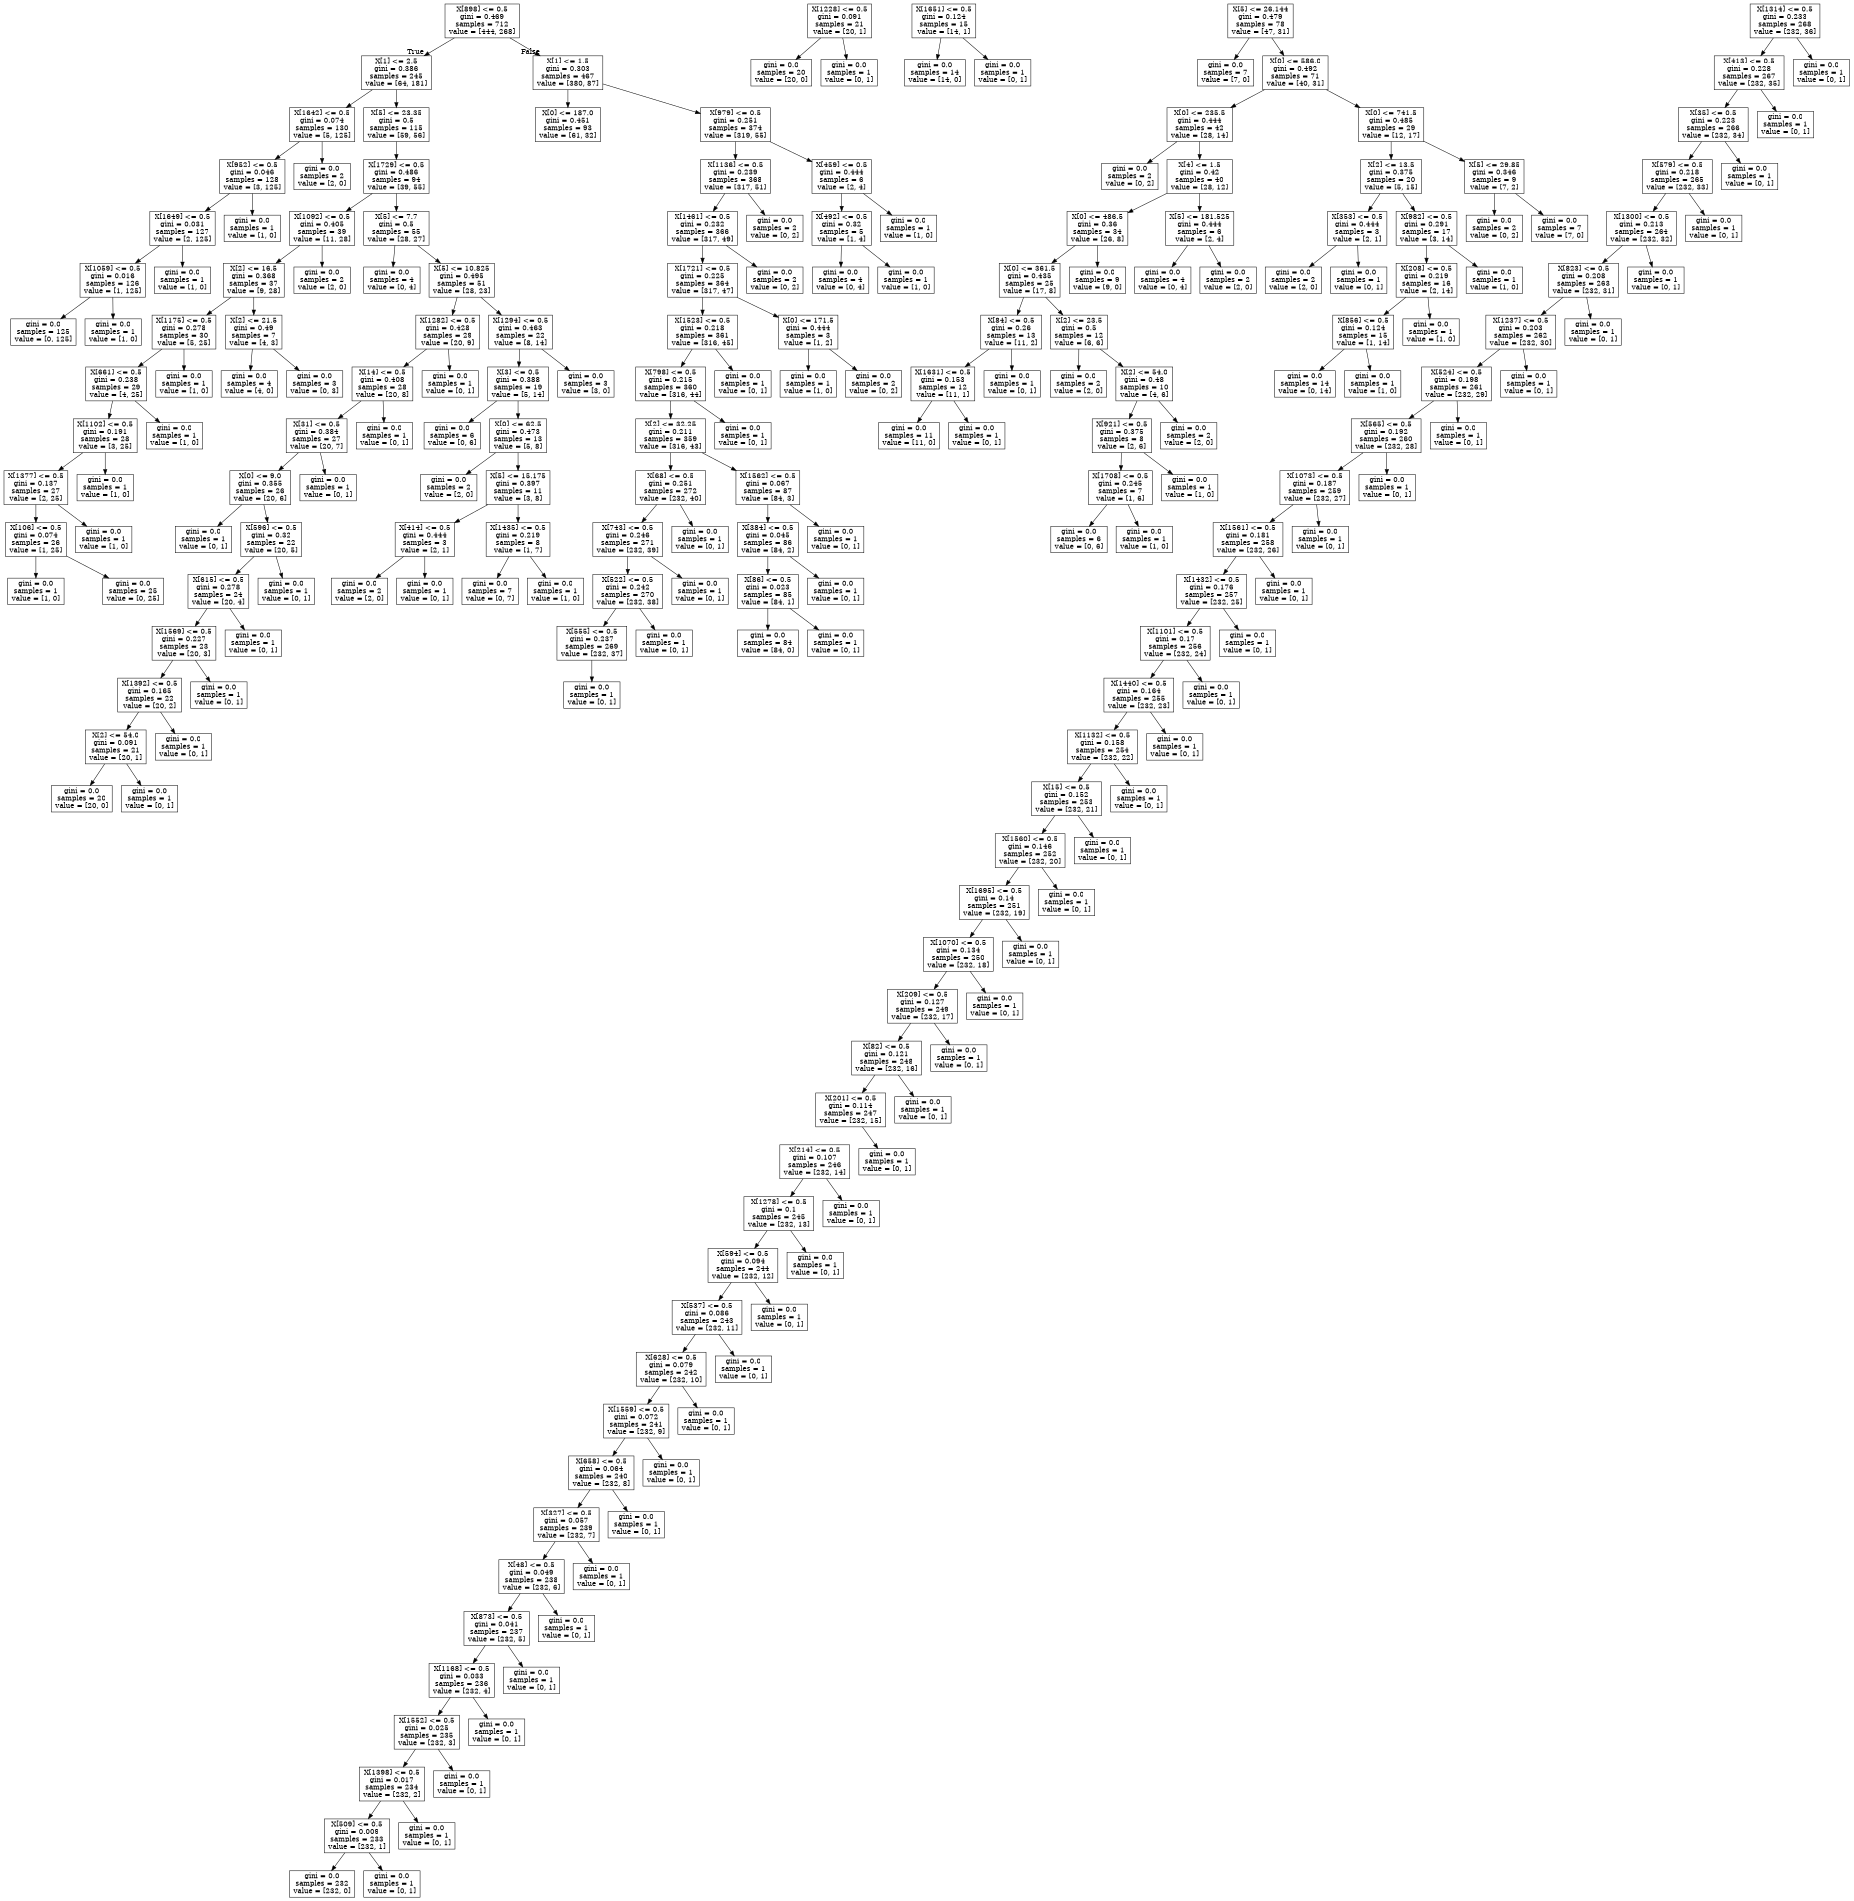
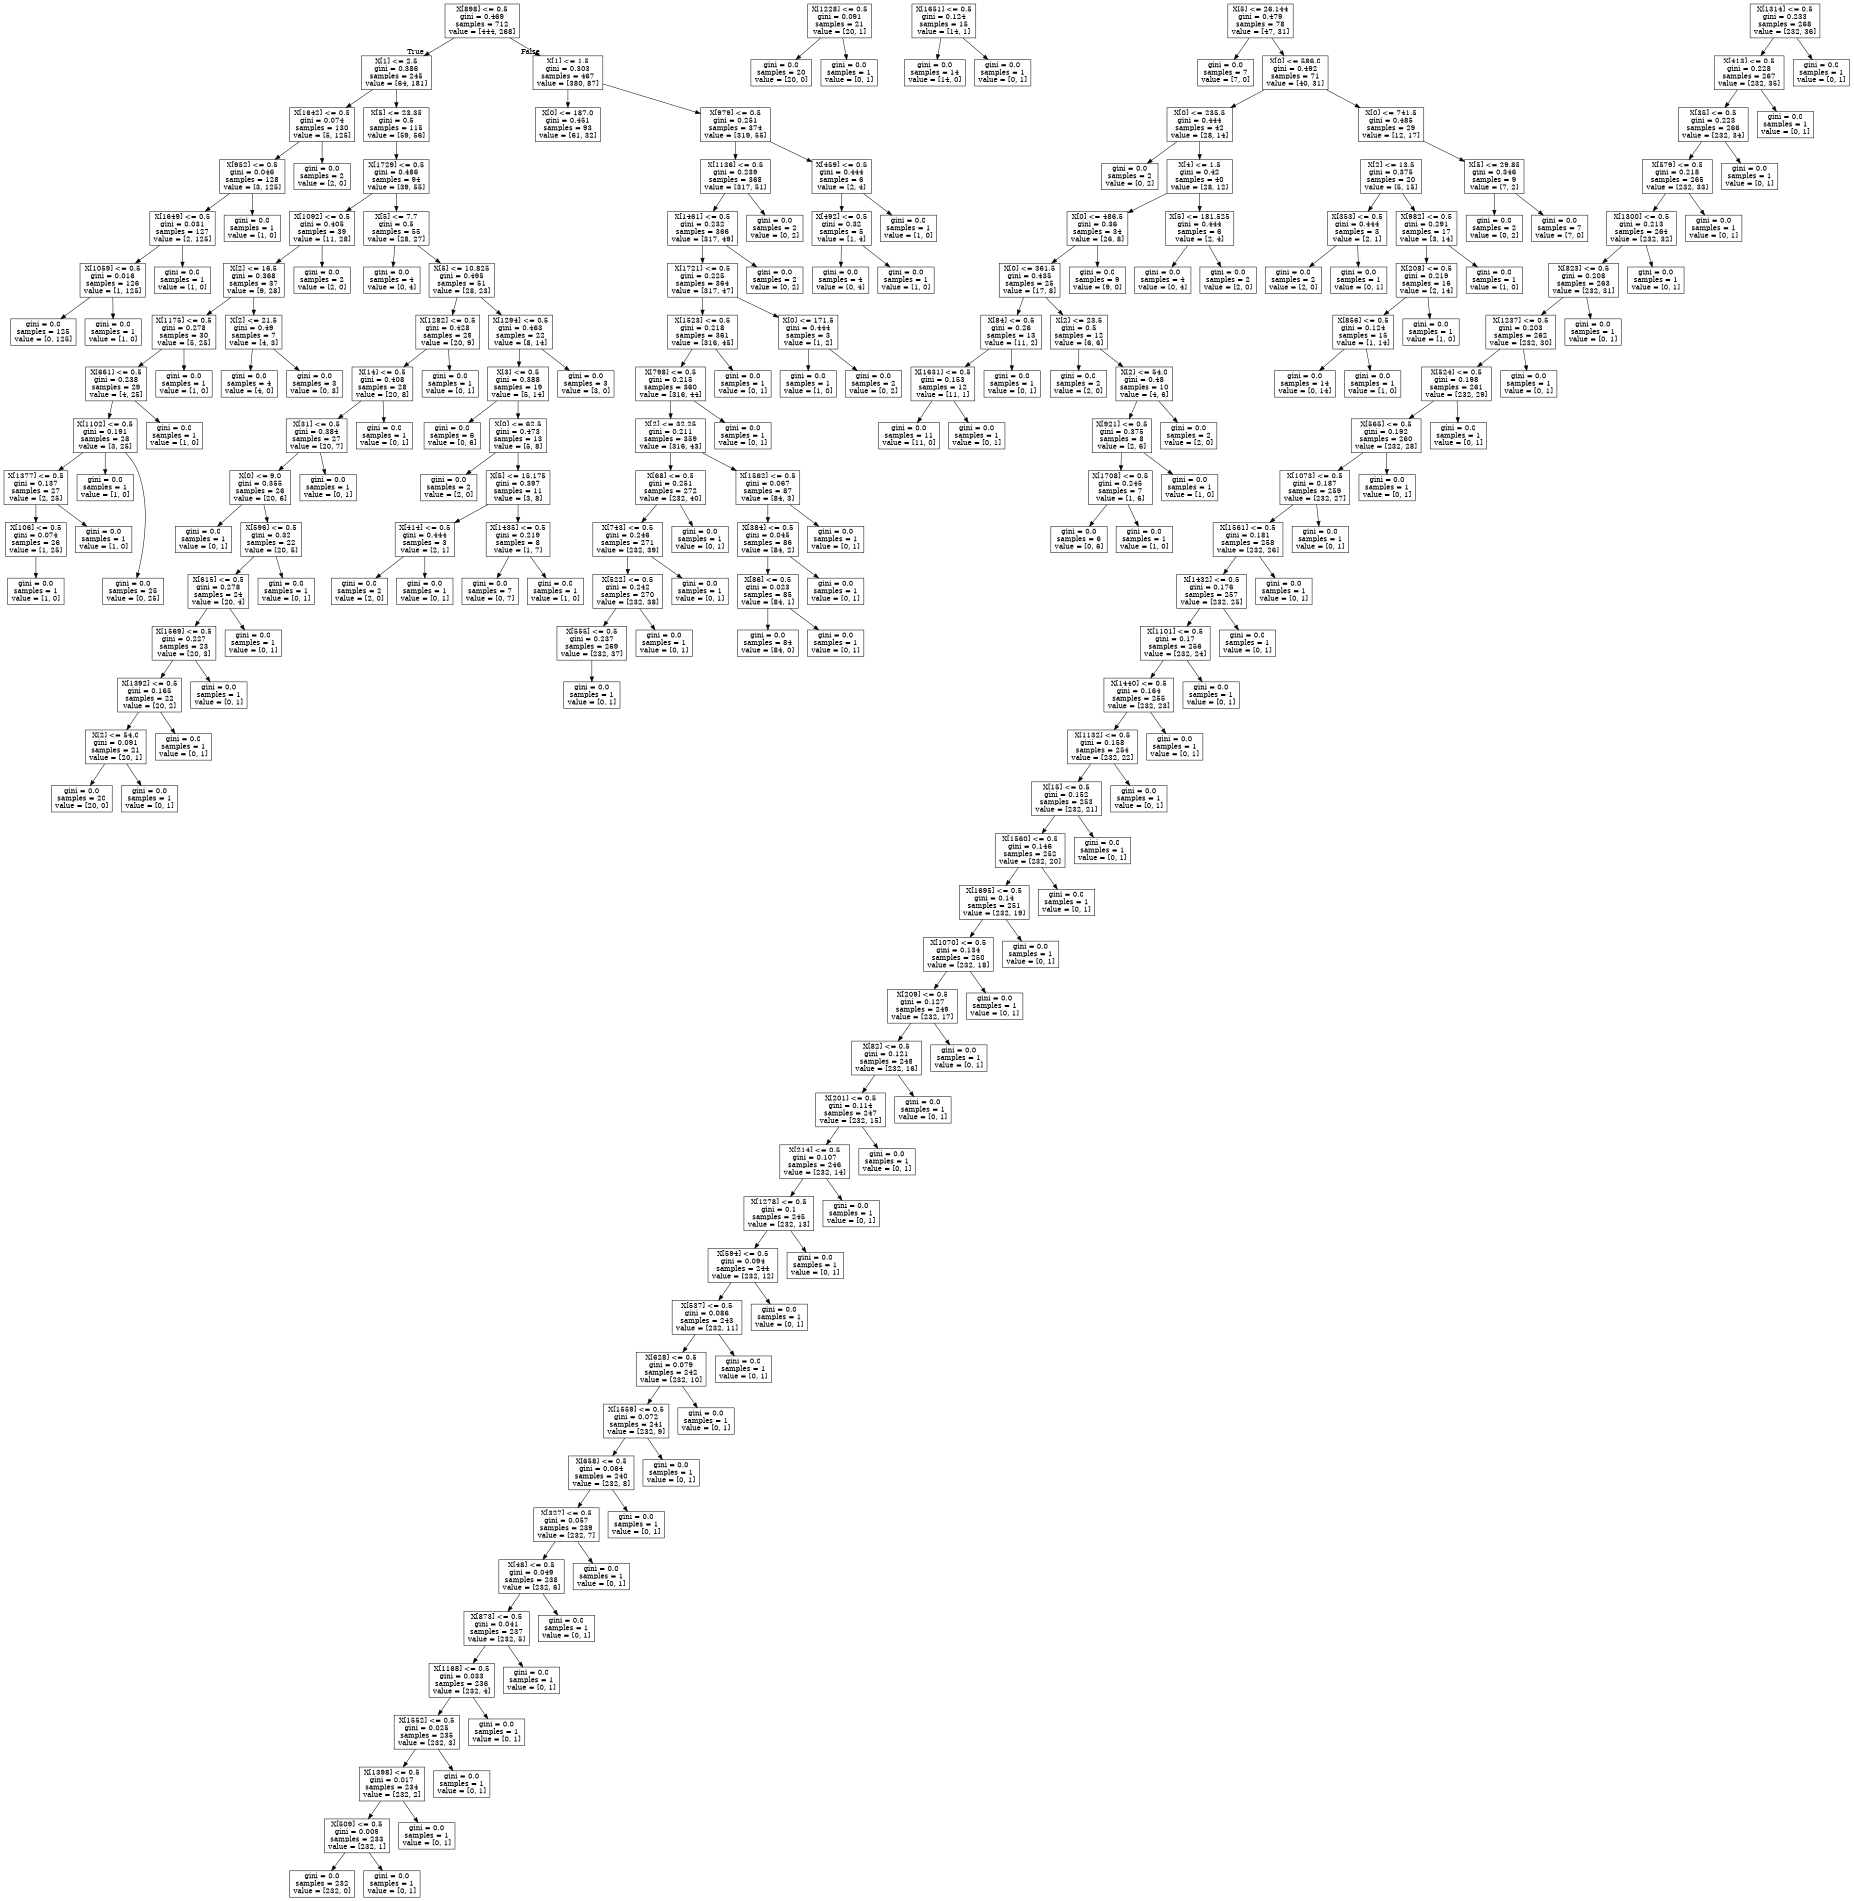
(1391, 148) -> none
(85, 566) -> (145, 511)
none -> (834, 1134)
